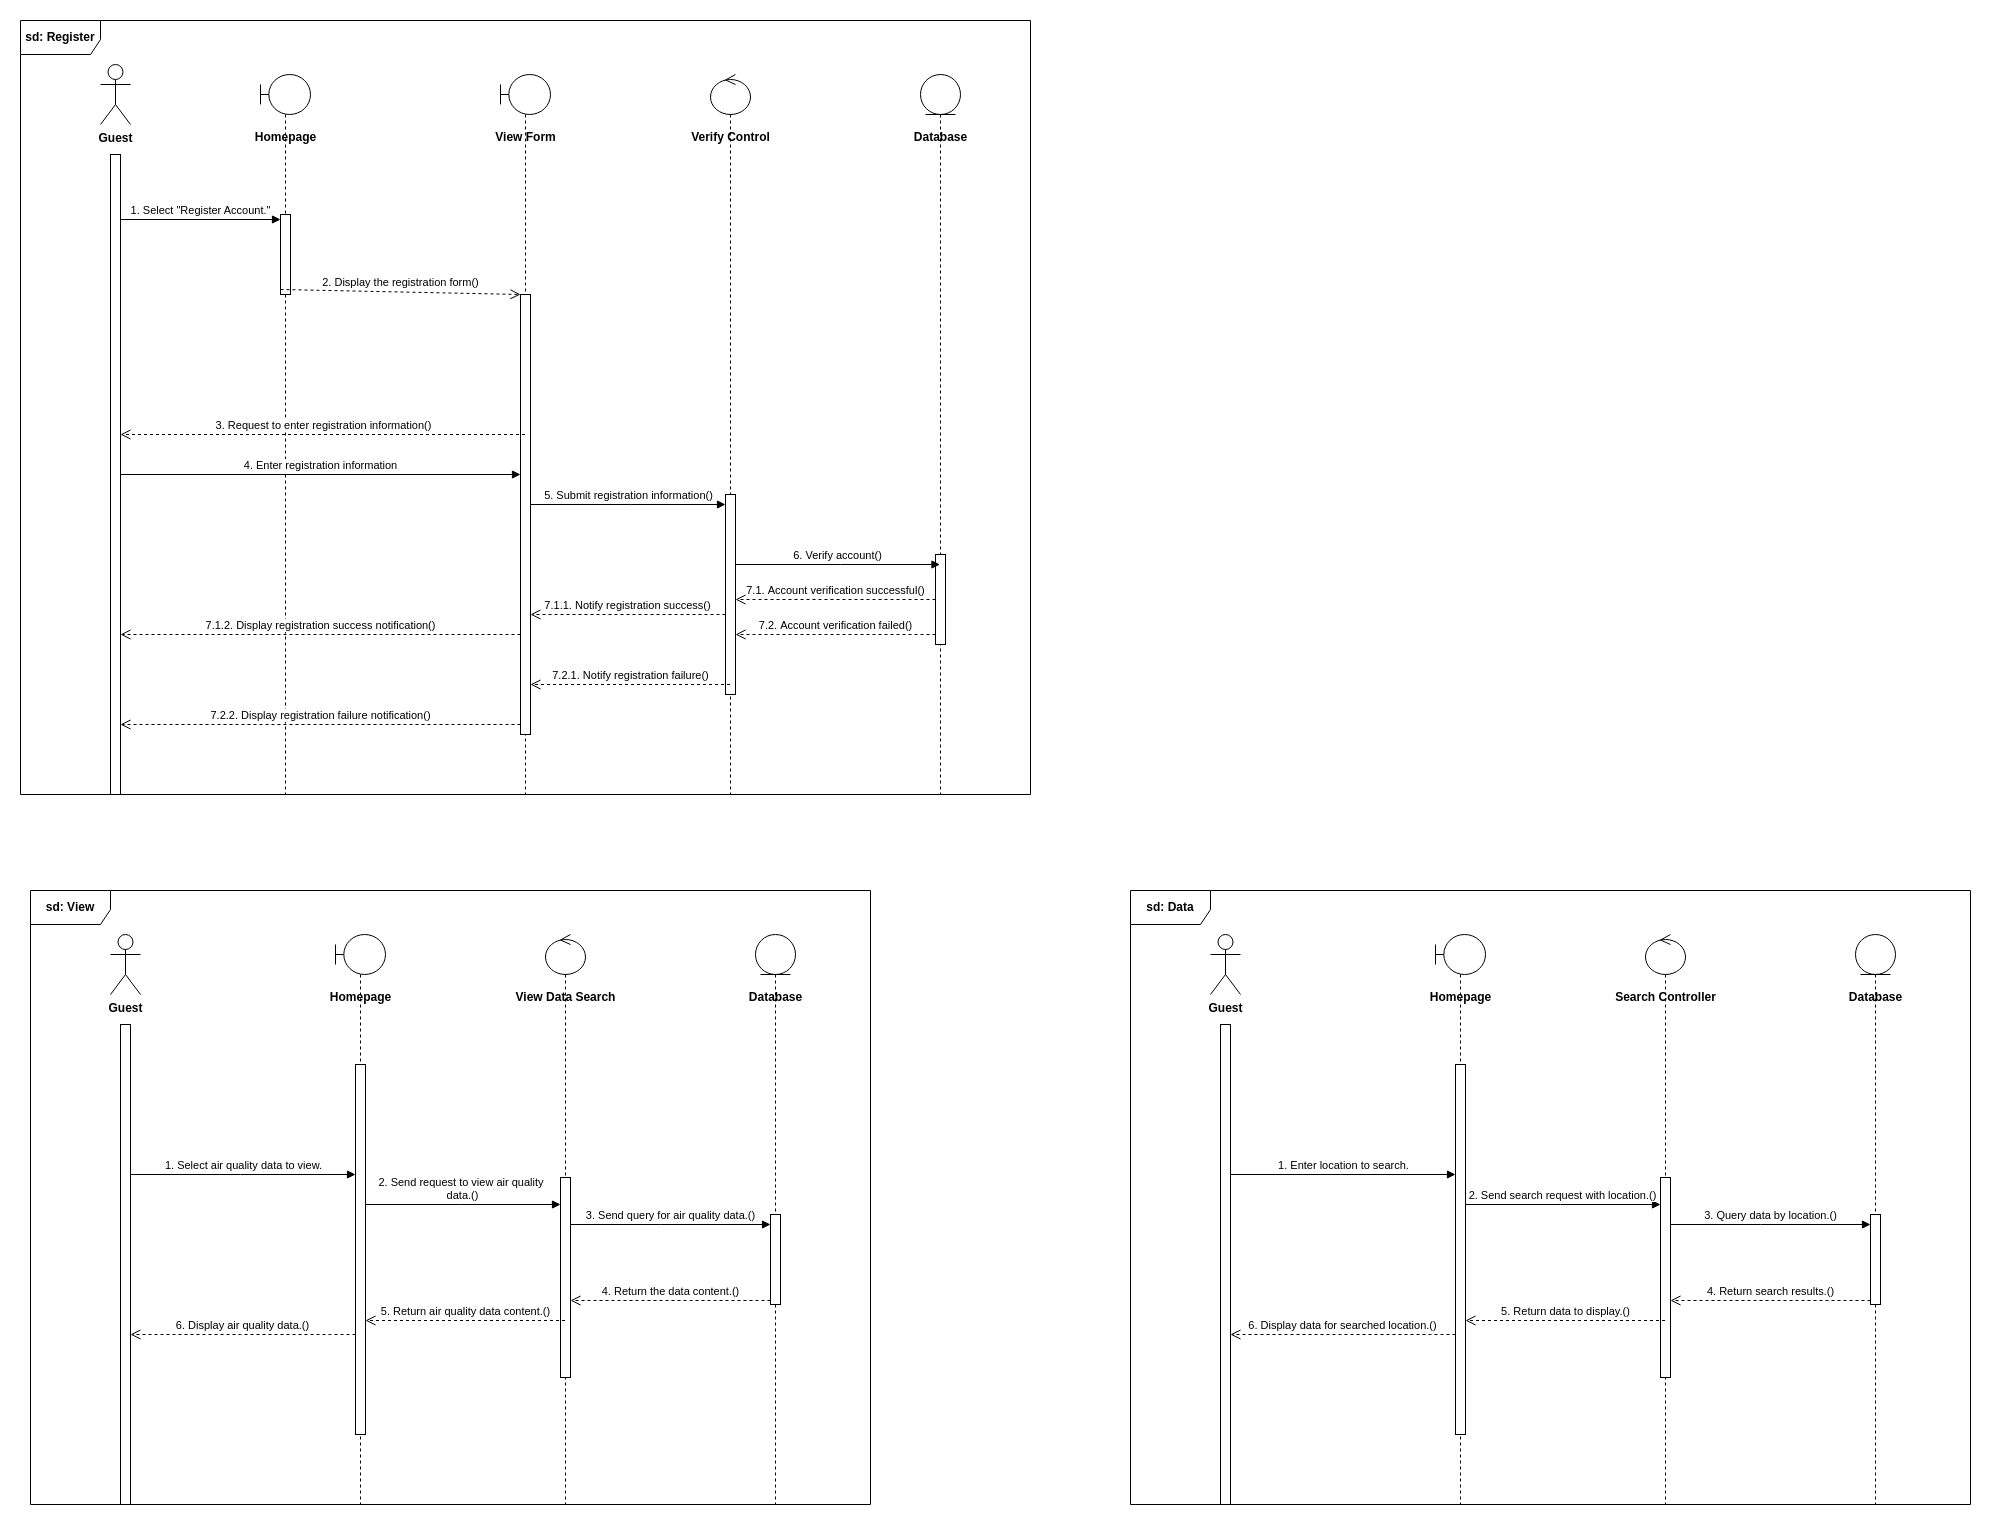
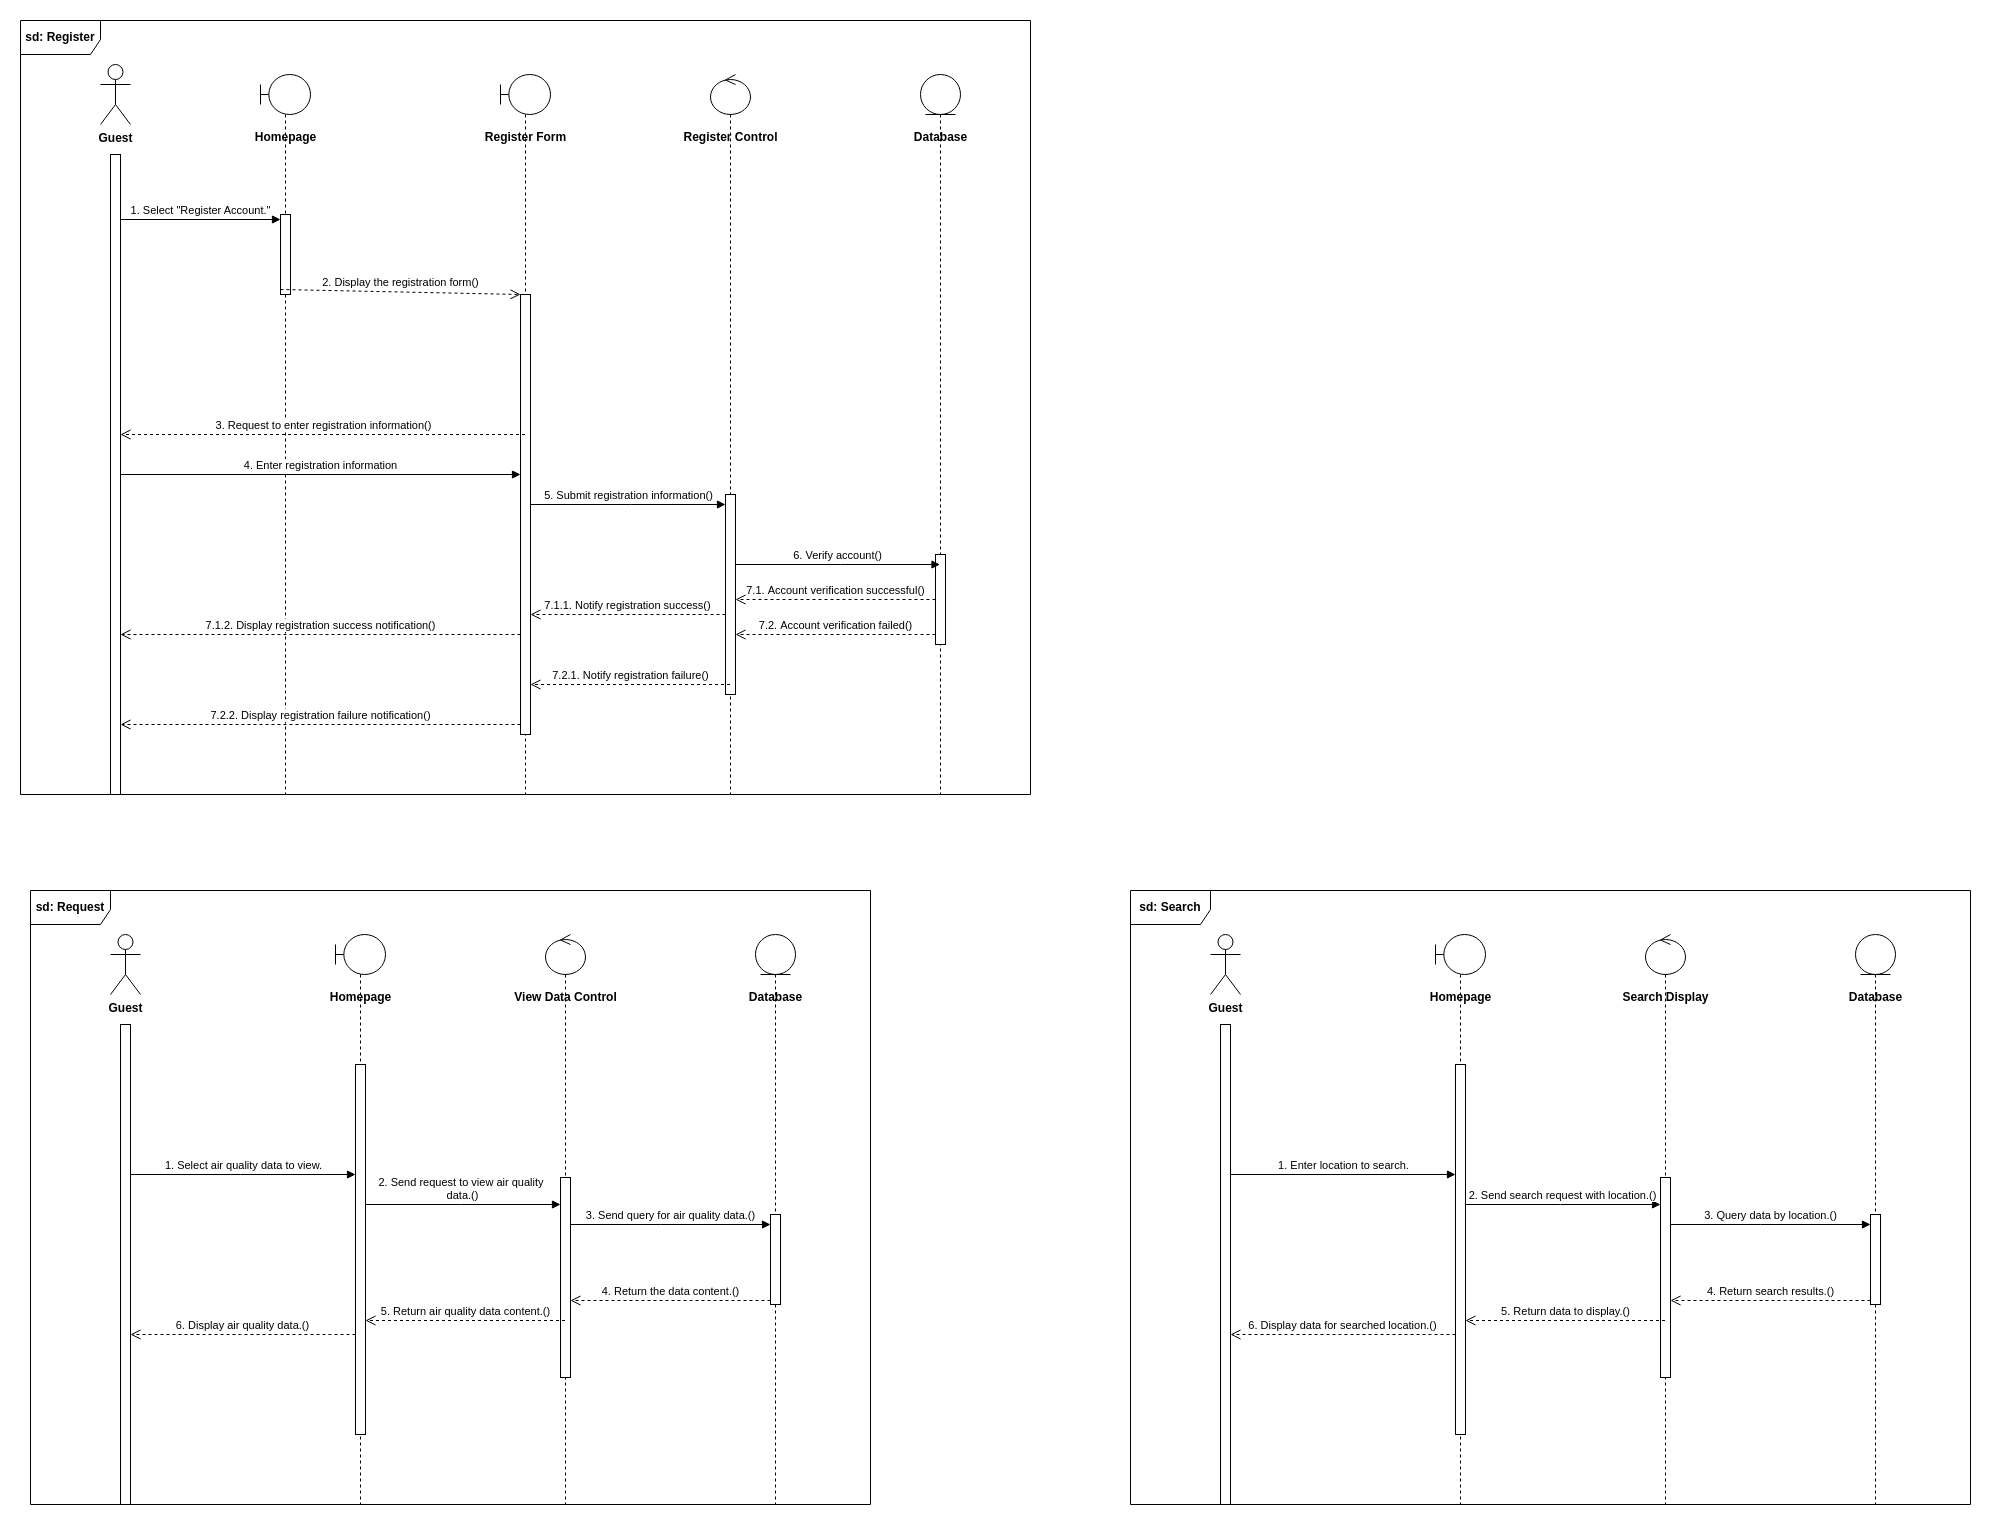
(526, 138) -> (526, 138)
(731, 138) -> (731, 138)
(71, 908) -> (71, 908)
(1171, 908) -> (1171, 908)
(566, 998) -> (566, 998)
(1666, 998) -> (1666, 998)
